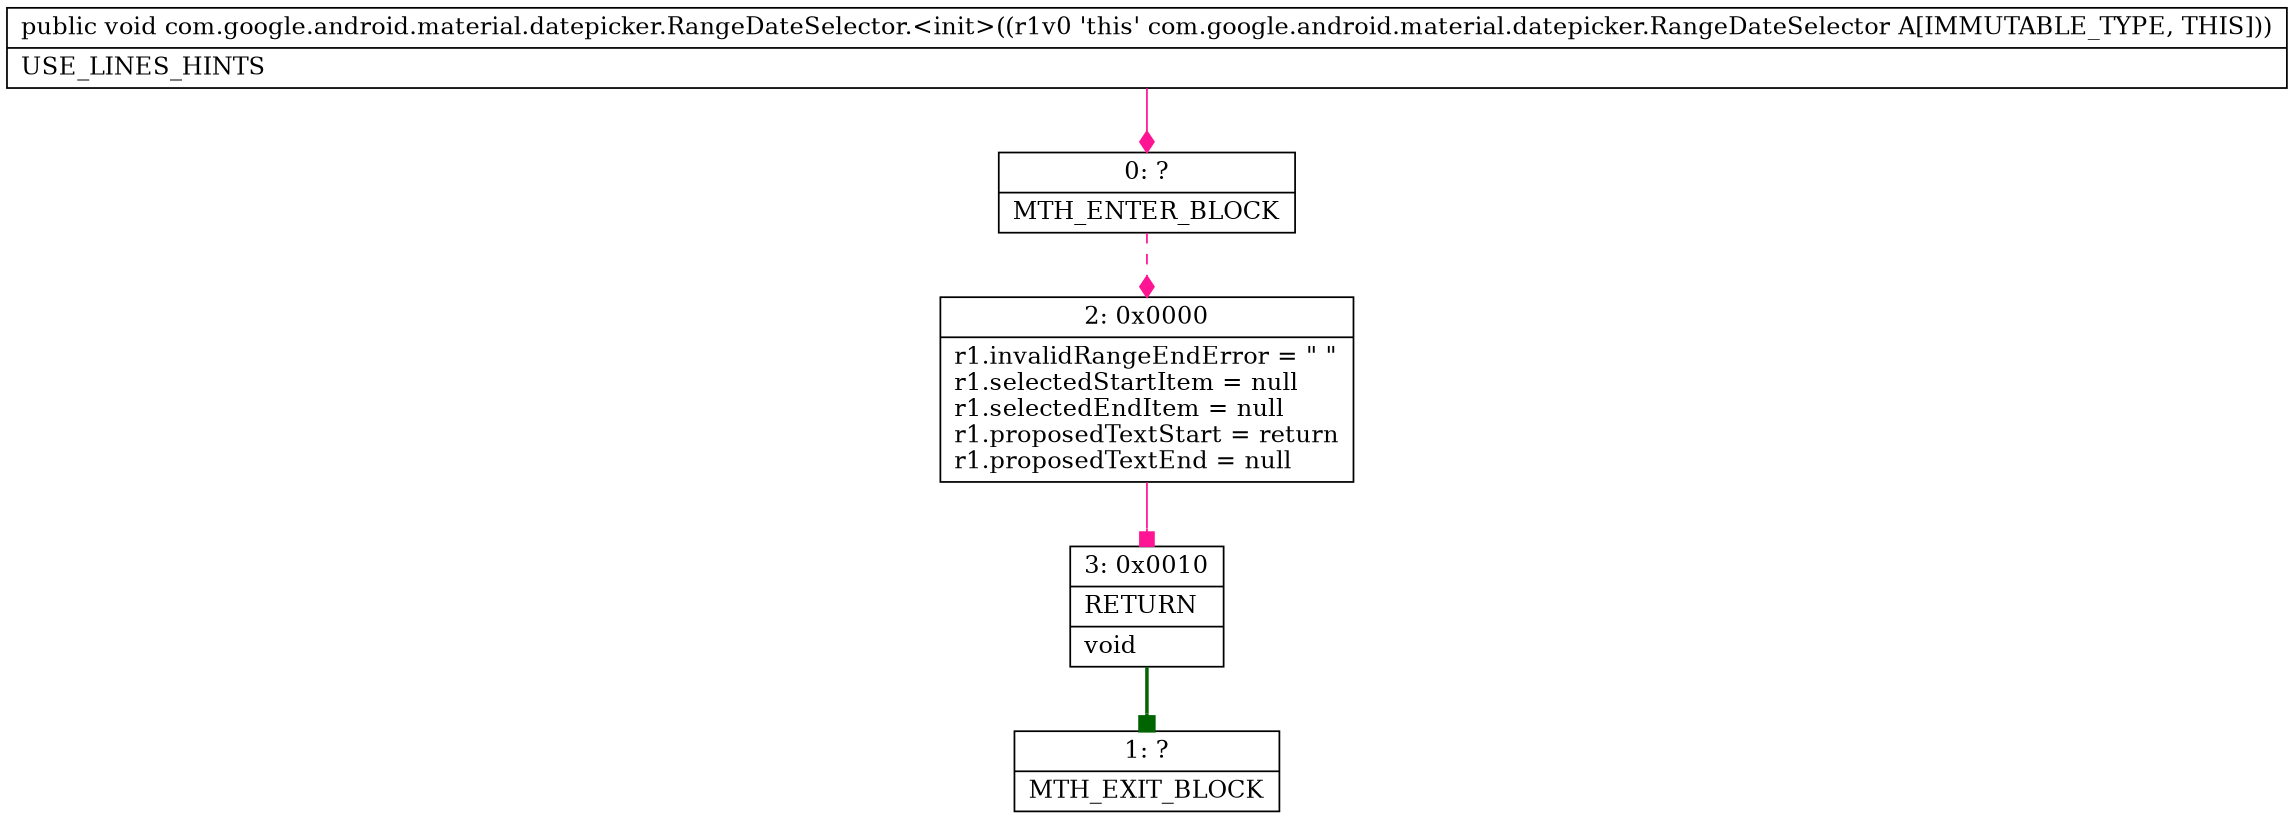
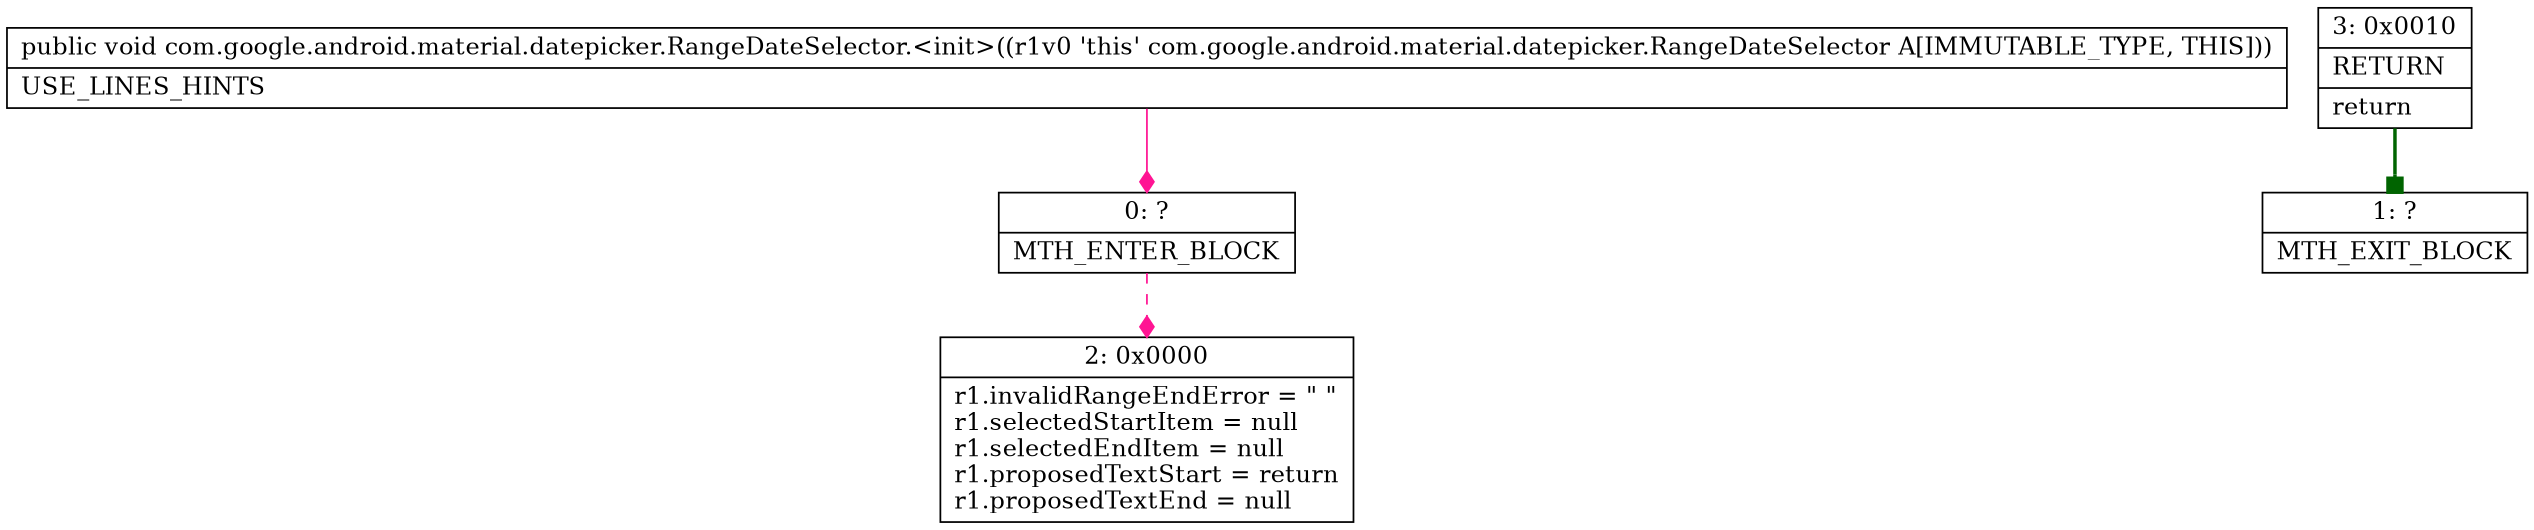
(1147, 505) -> none
(1111, 646) -> (2372, 107)
